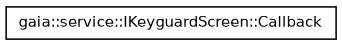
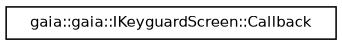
(171, 23) -> (171, 23)
